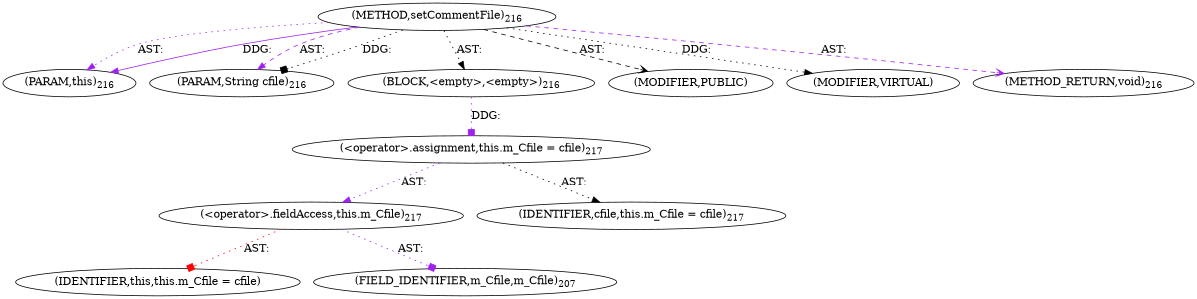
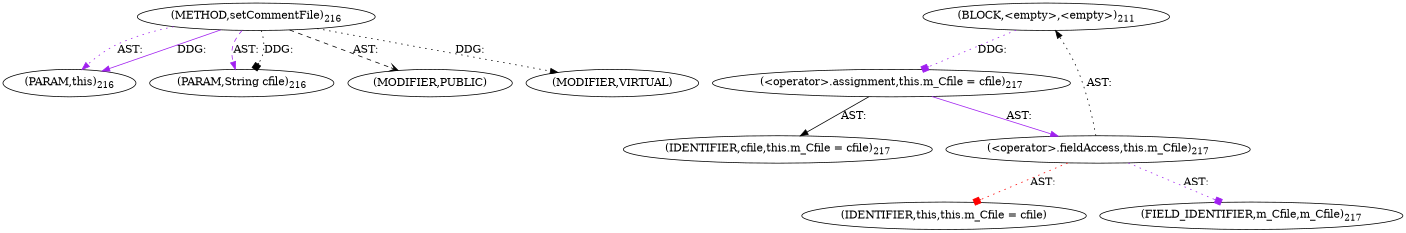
(452, 47) -> (1083, 84)
(551, 82) -> (1126, 16)
(1084, 83) -> none
(395, 181) -> (991, 115)
(548, 181) -> (838, 114)
(567, 281) -> (1353, 215)
